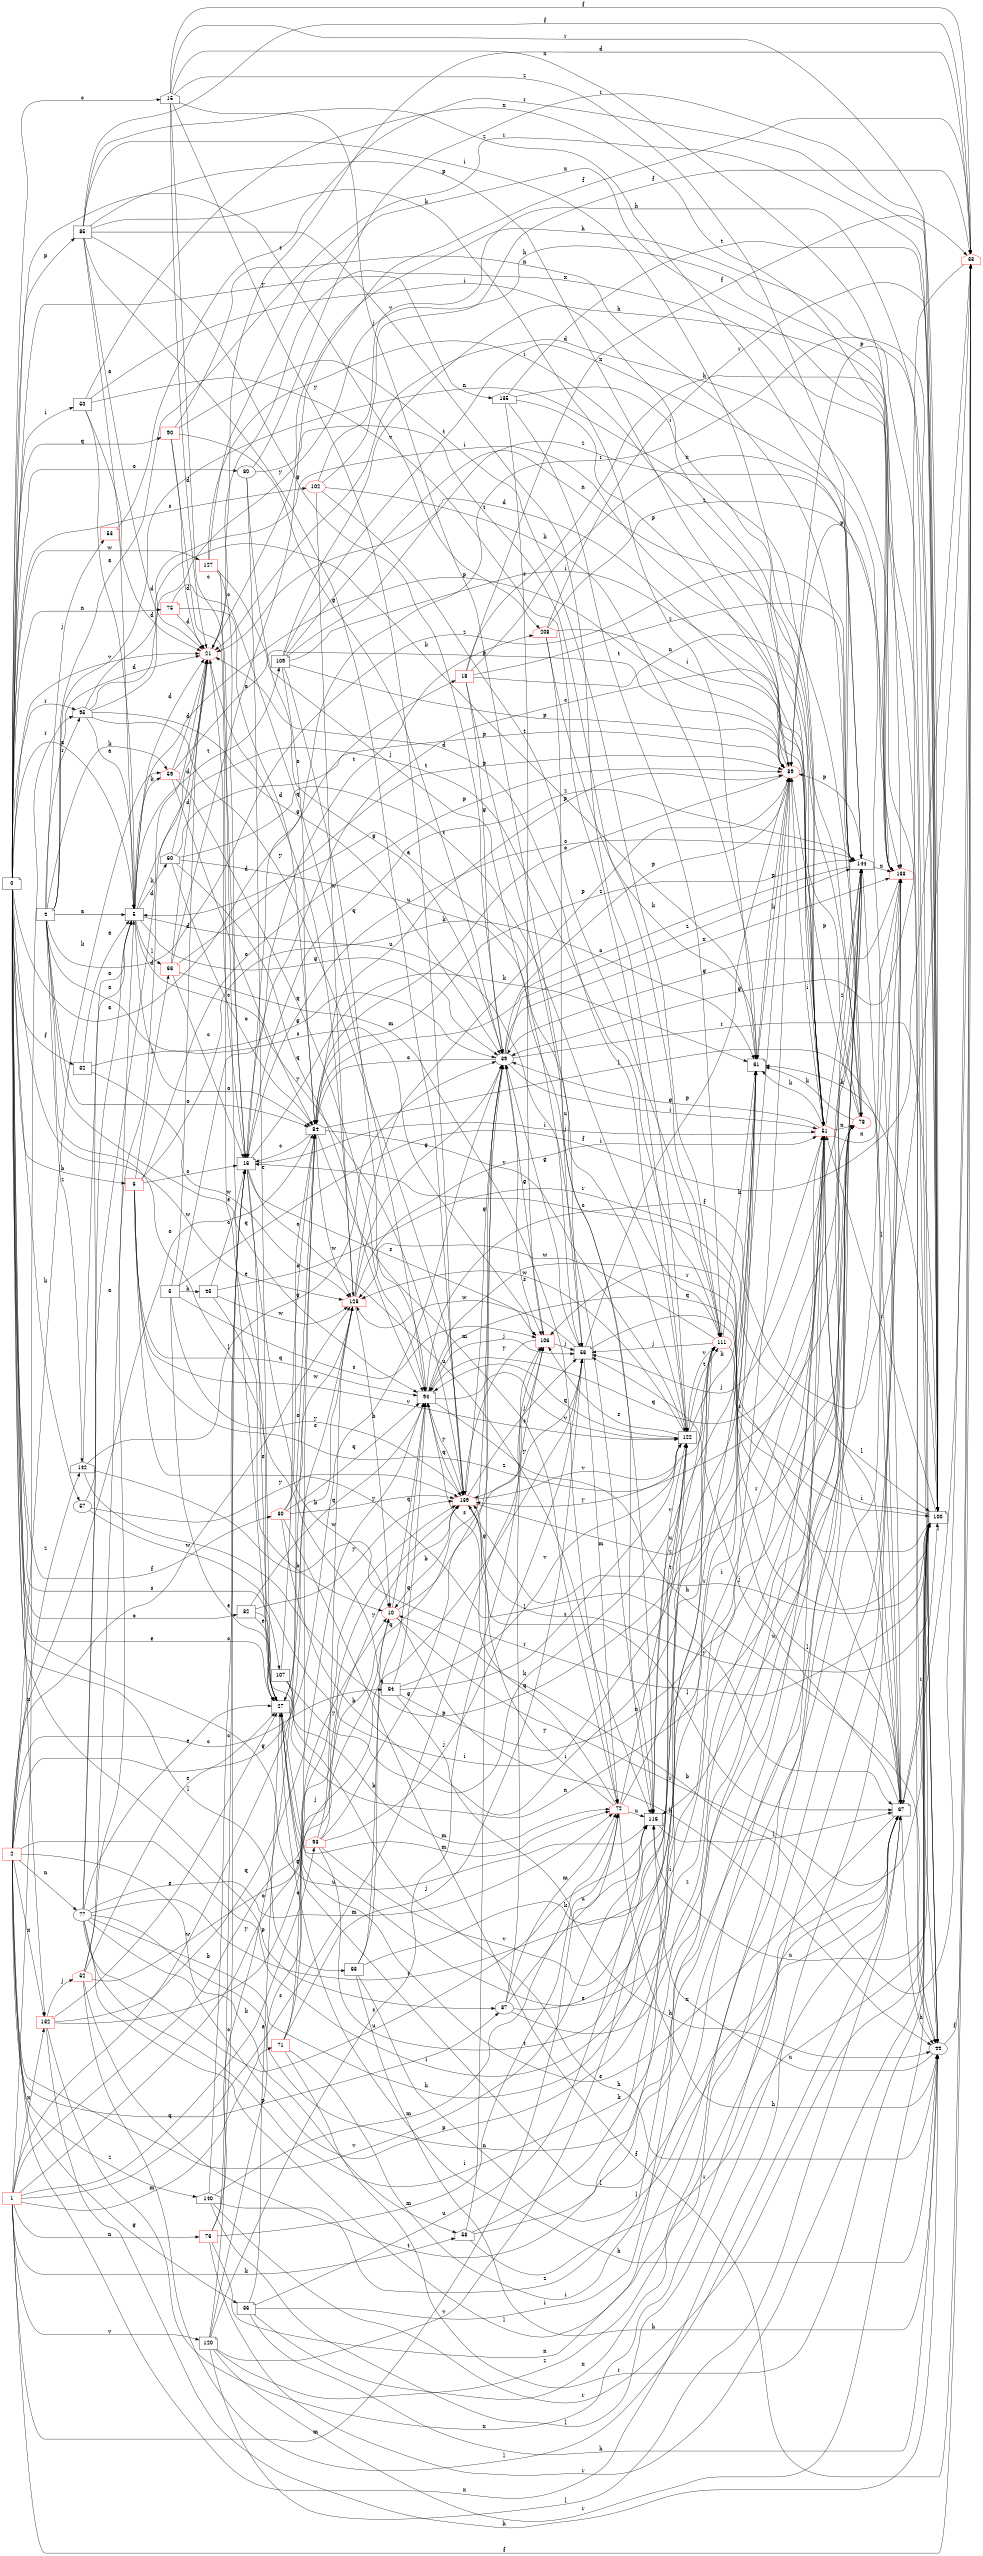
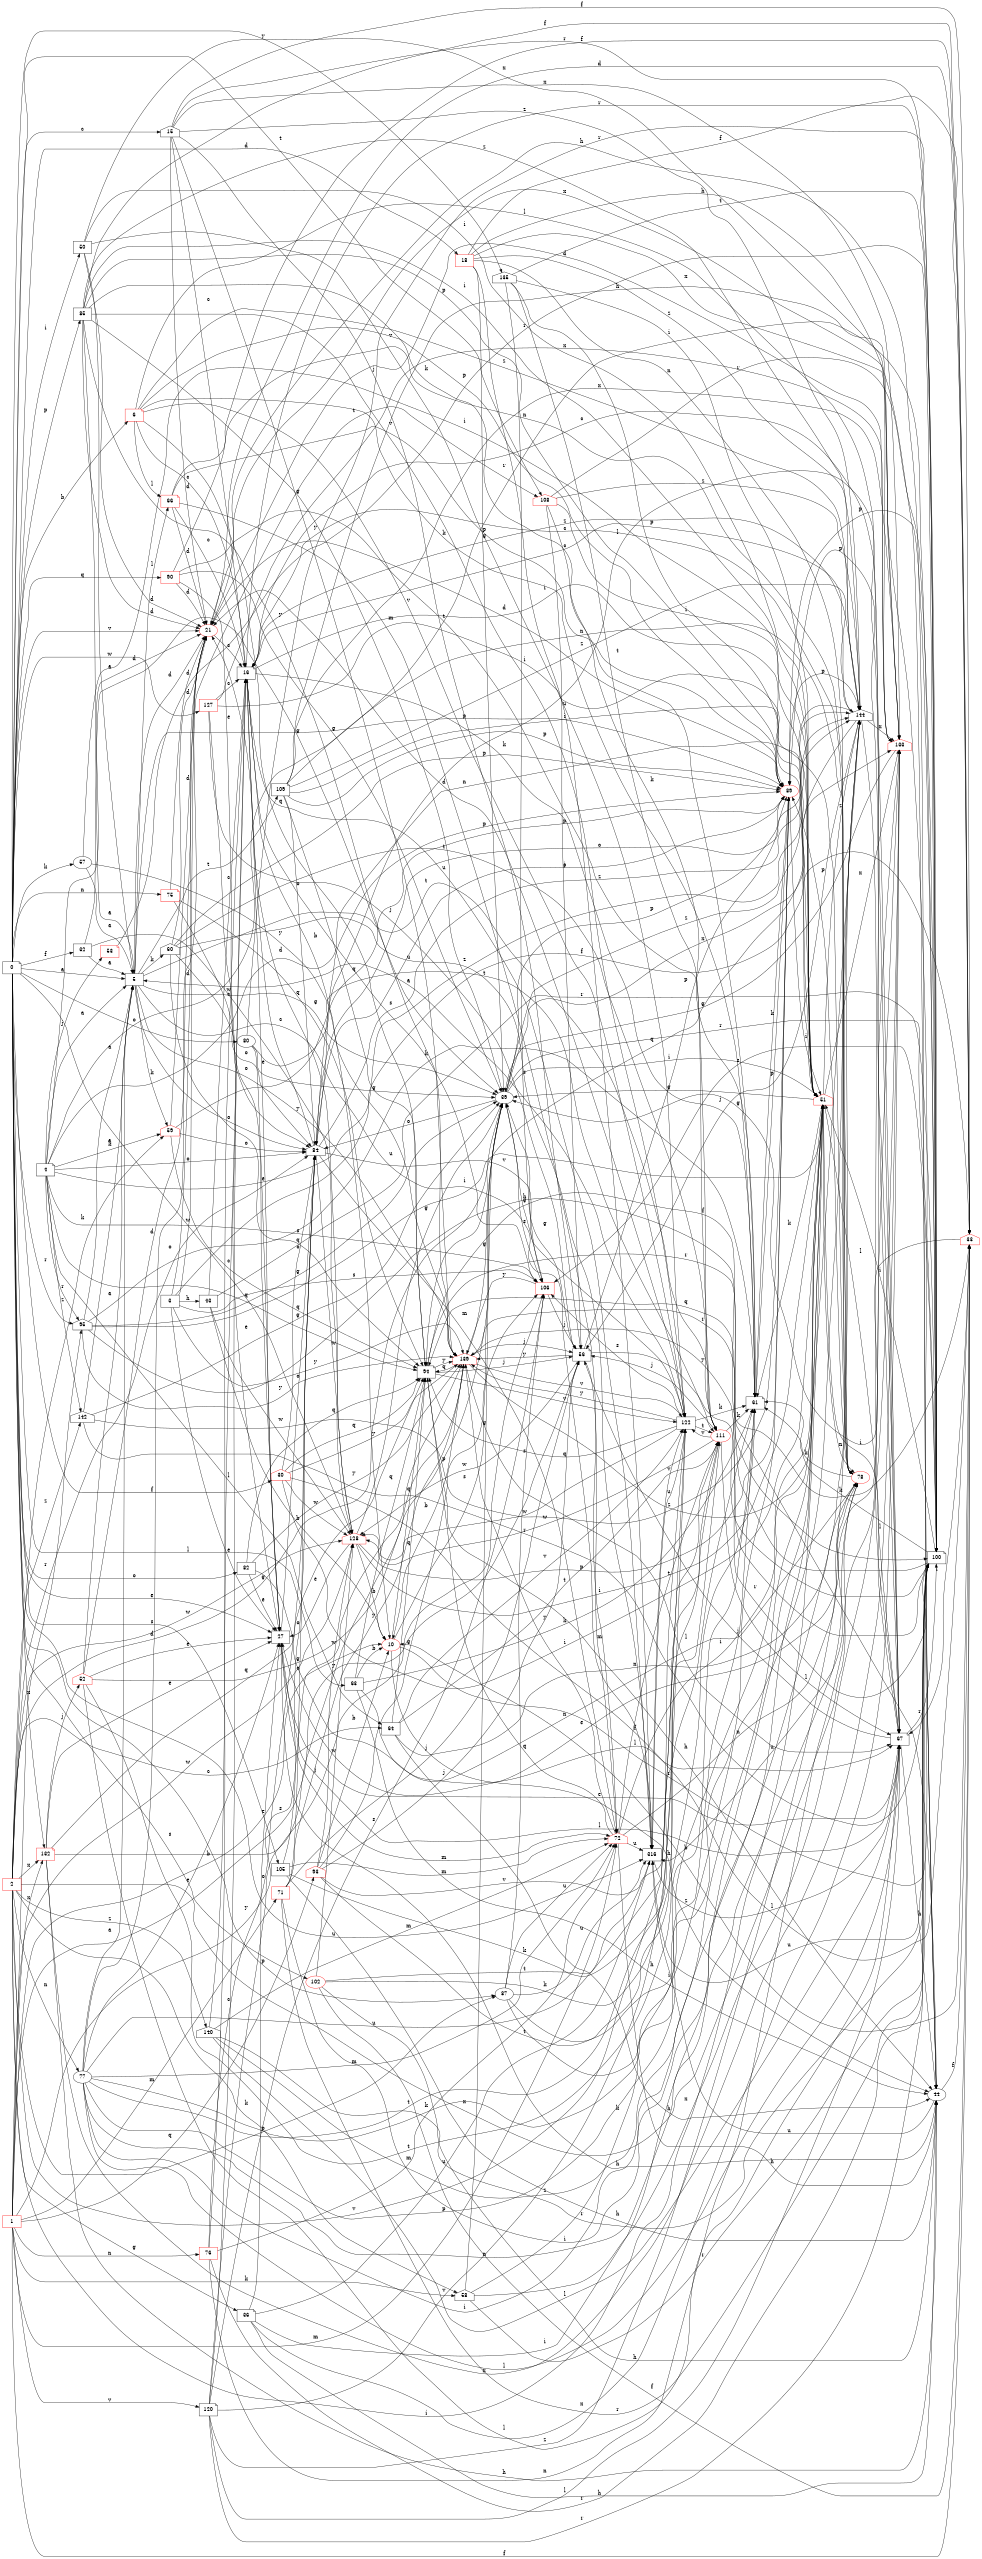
(545, 633) -> (545, 501)
(281, 1676) -> (281, 1870)
none -> (796, 1696)
(653, 1819) -> (652, 1855)
(565, 1878) -> (565, 1886)
